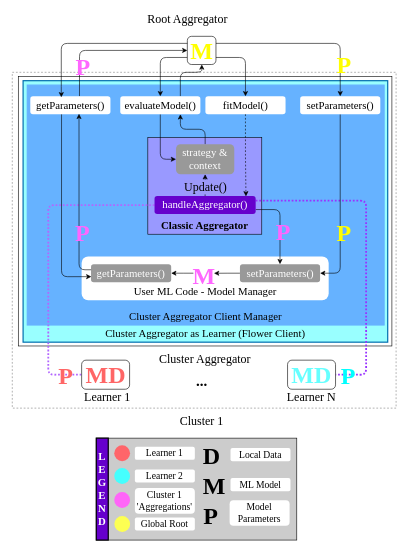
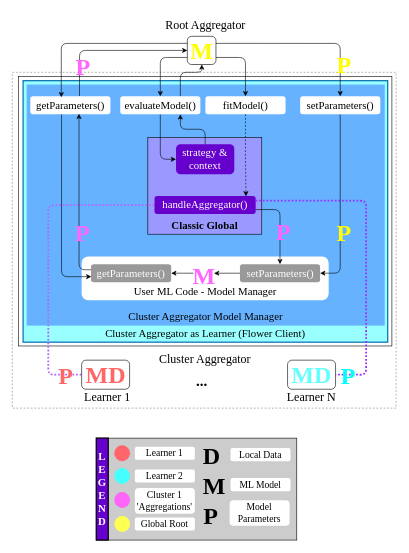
(188, 18) -> (206, 24)
(205, 159) -> (205, 159)
(205, 185) -> none
(205, 228) -> (205, 228)
(206, 319) -> (206, 319)
(202, 420) -> none
